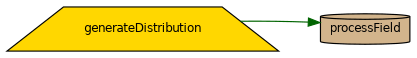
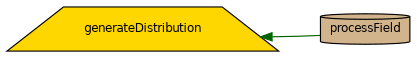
(274, 21) -> (296, 36)
